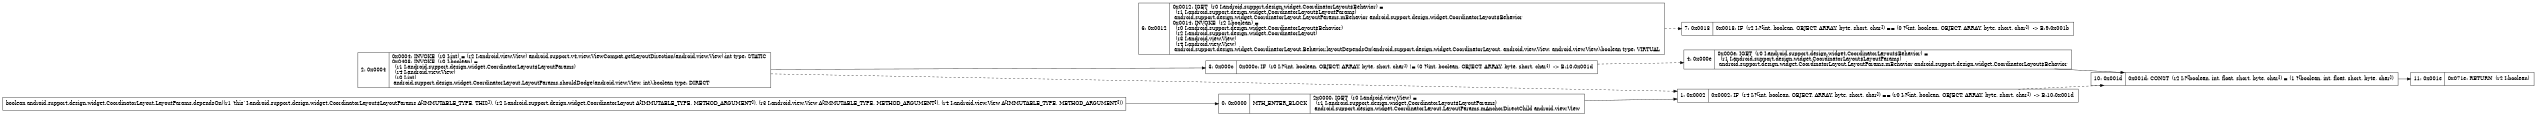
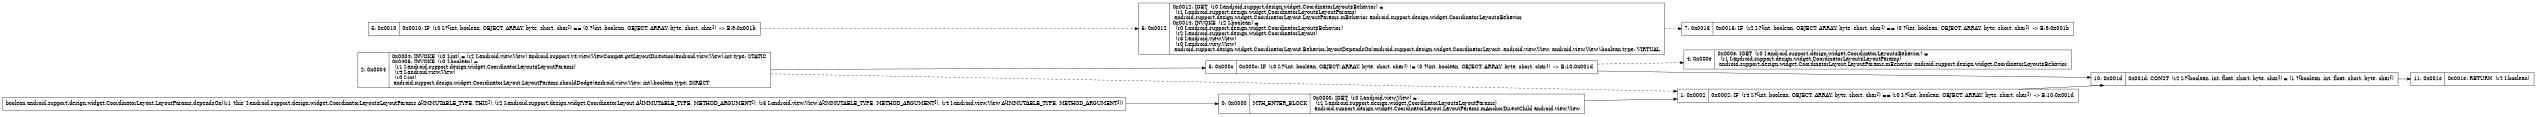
none -> (564, 29)
(1205, 44) -> (1205, 44)
(2088, 71) -> (1842, 75)
(2489, 79) -> (2489, 79)
(2059, 87) -> (2059, 87)
(1366, 98) -> (1366, 98)
